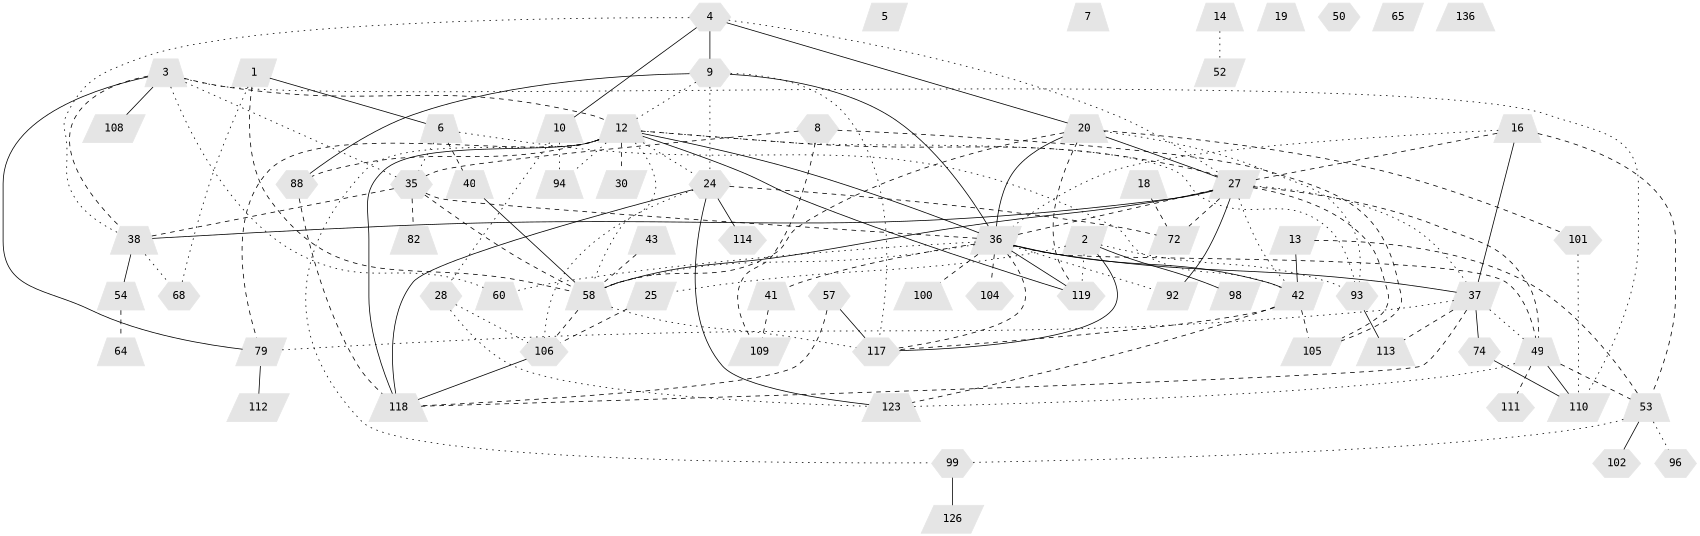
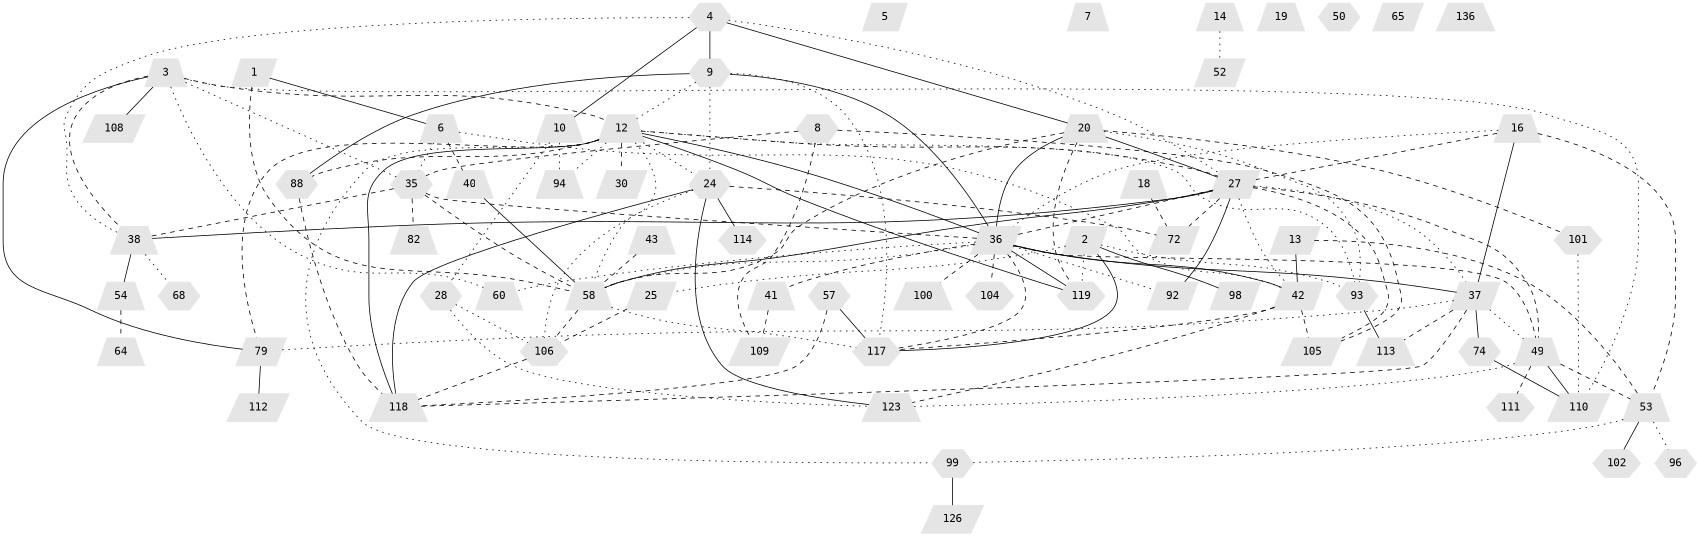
(210, 183) -> none
(472, 379) -> (472, 379)
